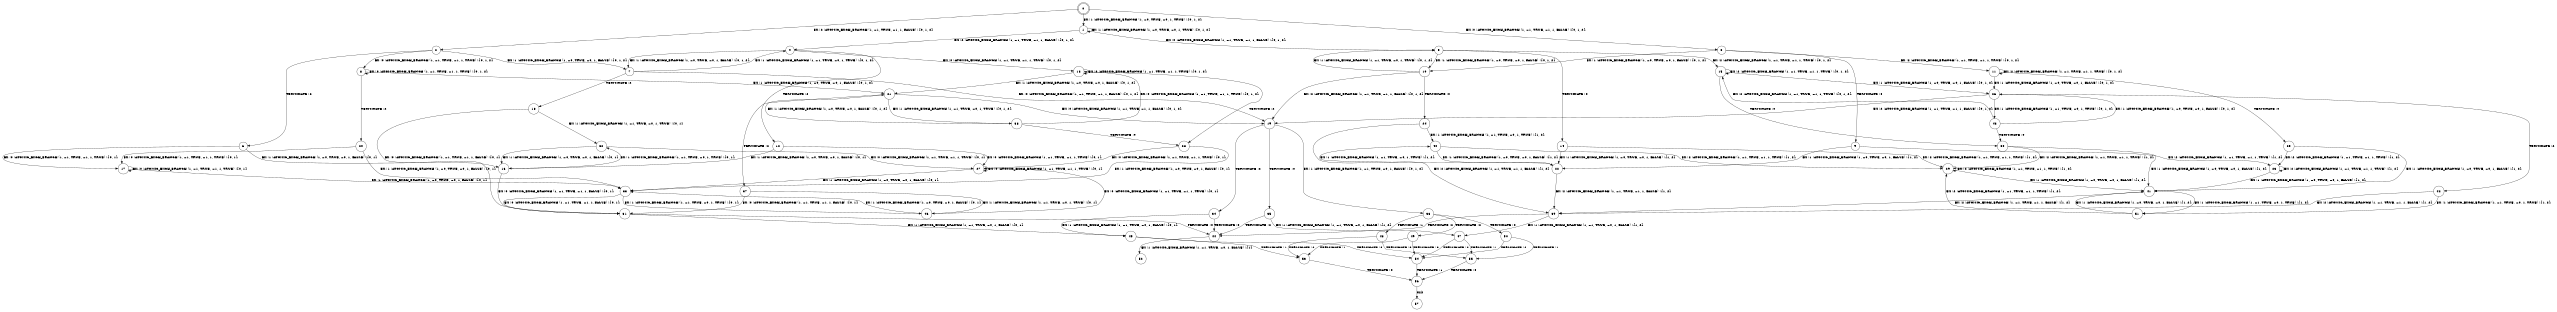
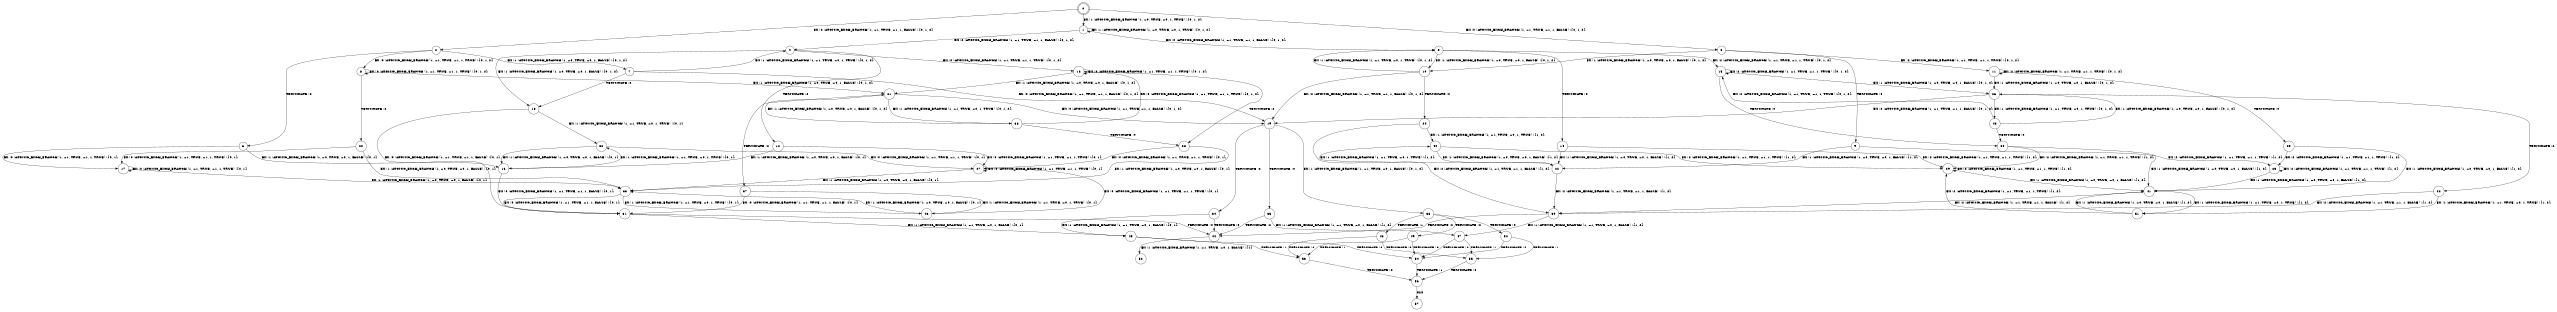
(704, 52) -> (613, 53)
